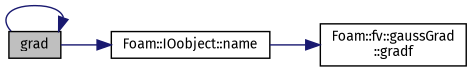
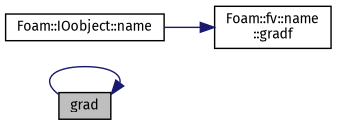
(79, 45) -> none
(393, 45) -> (273, 27)
